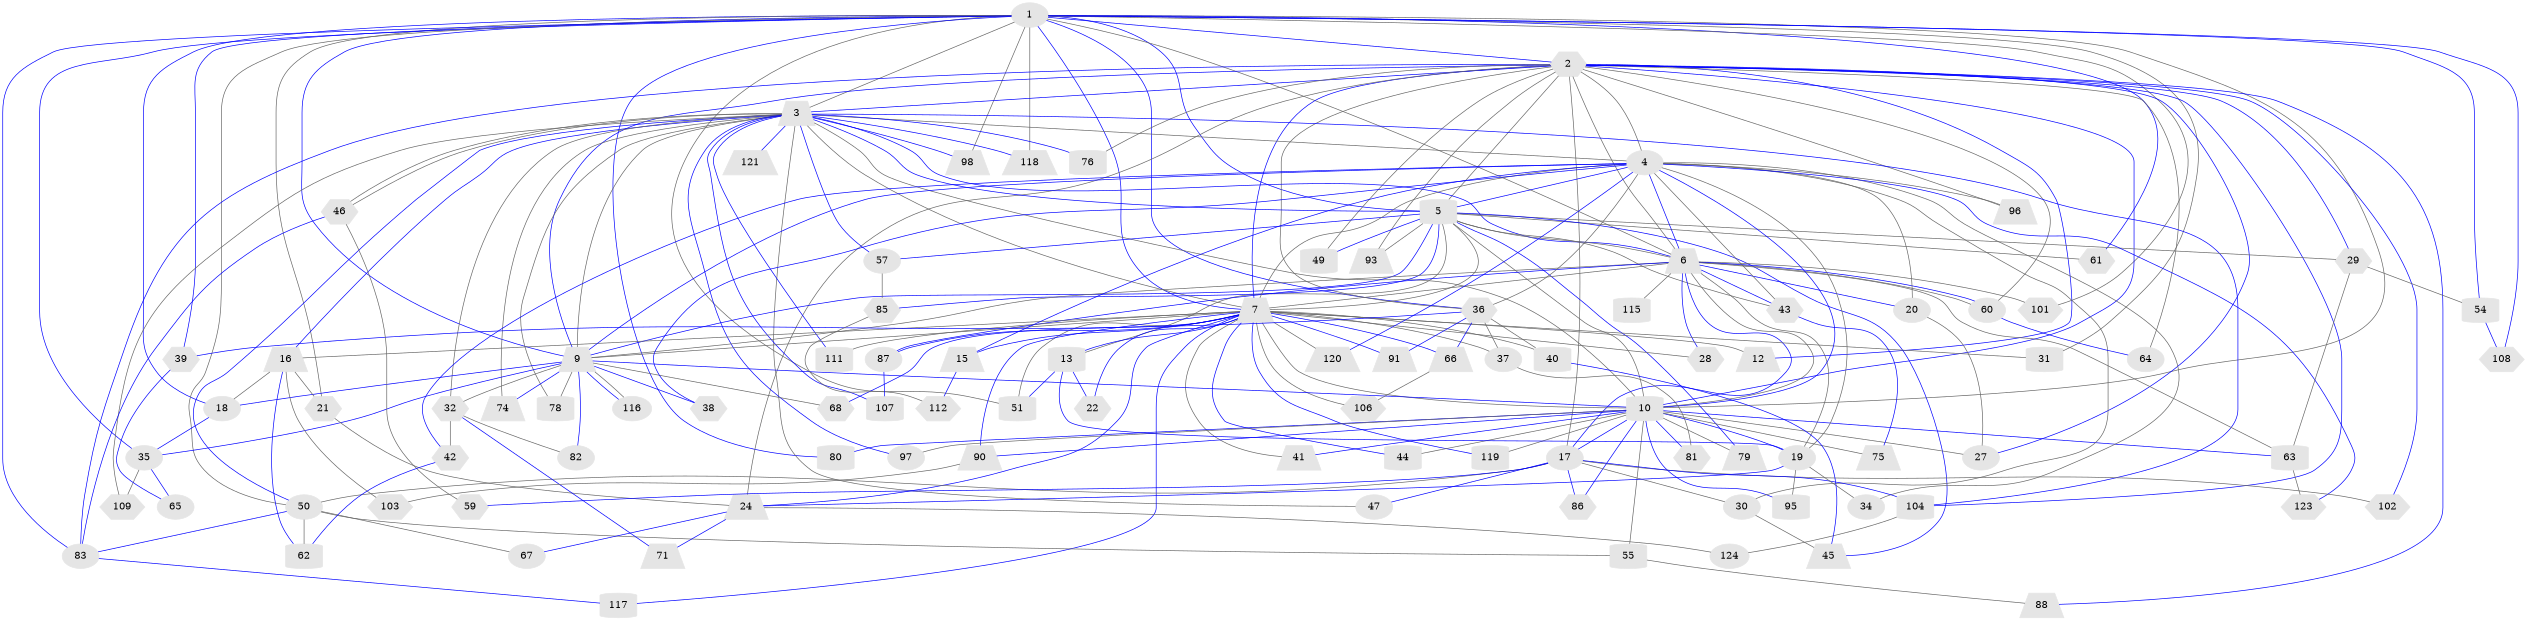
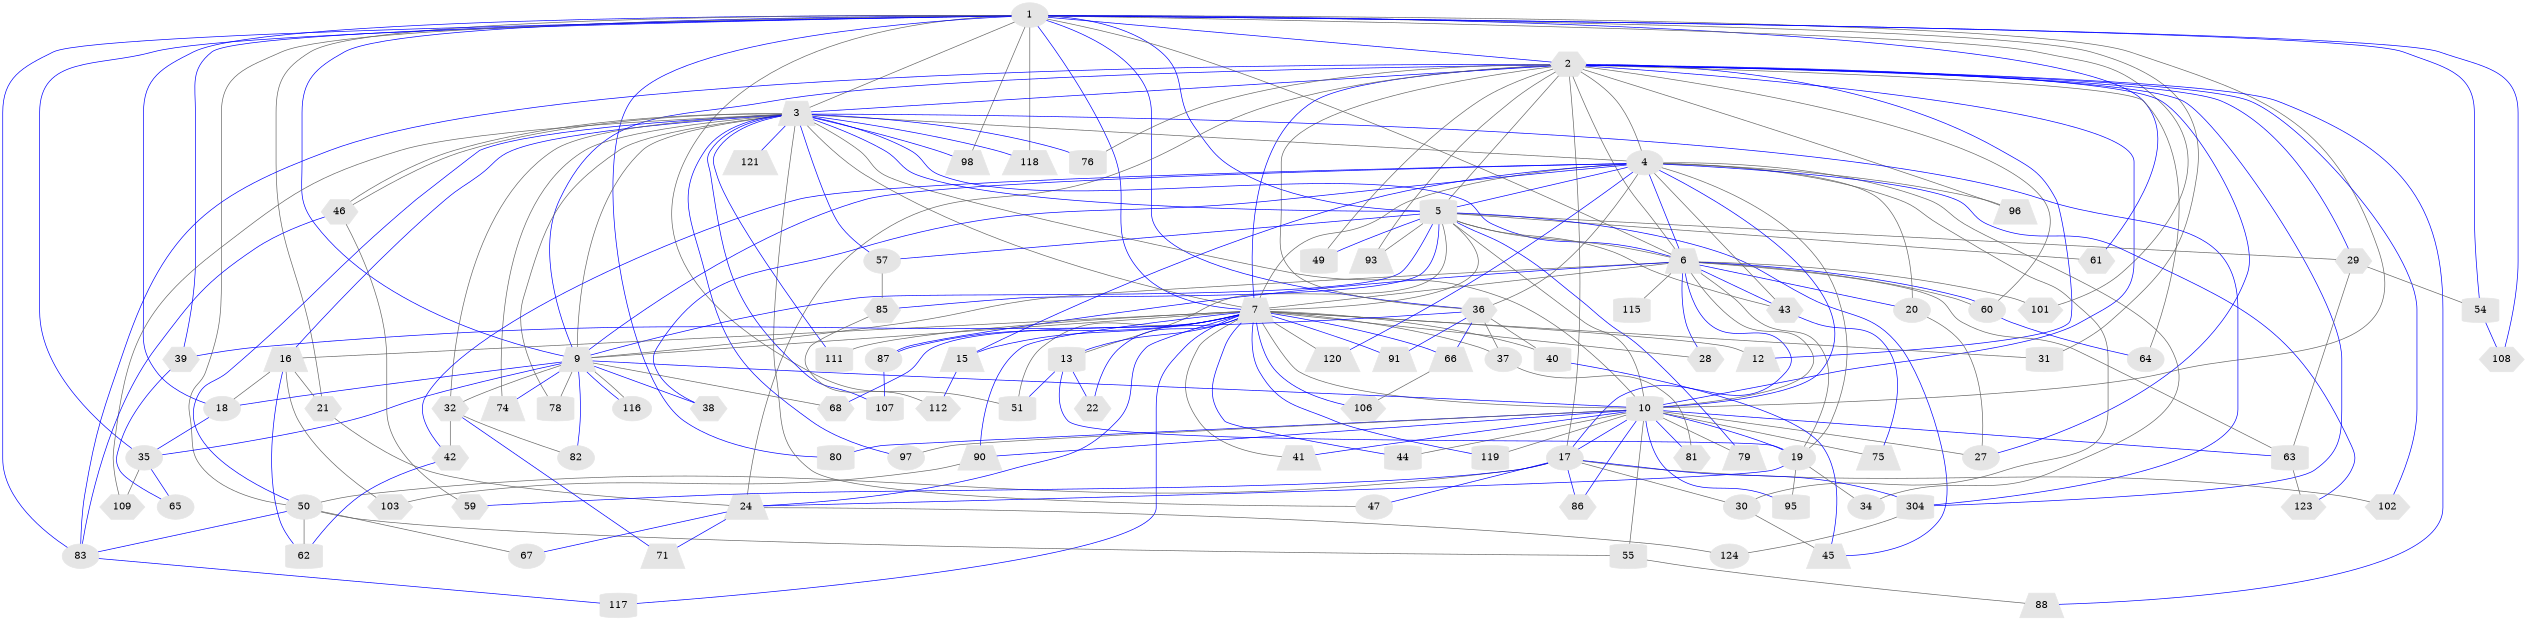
(1285, 379) -> (1285, 379)
(1915, 507) -> (1915, 507)
